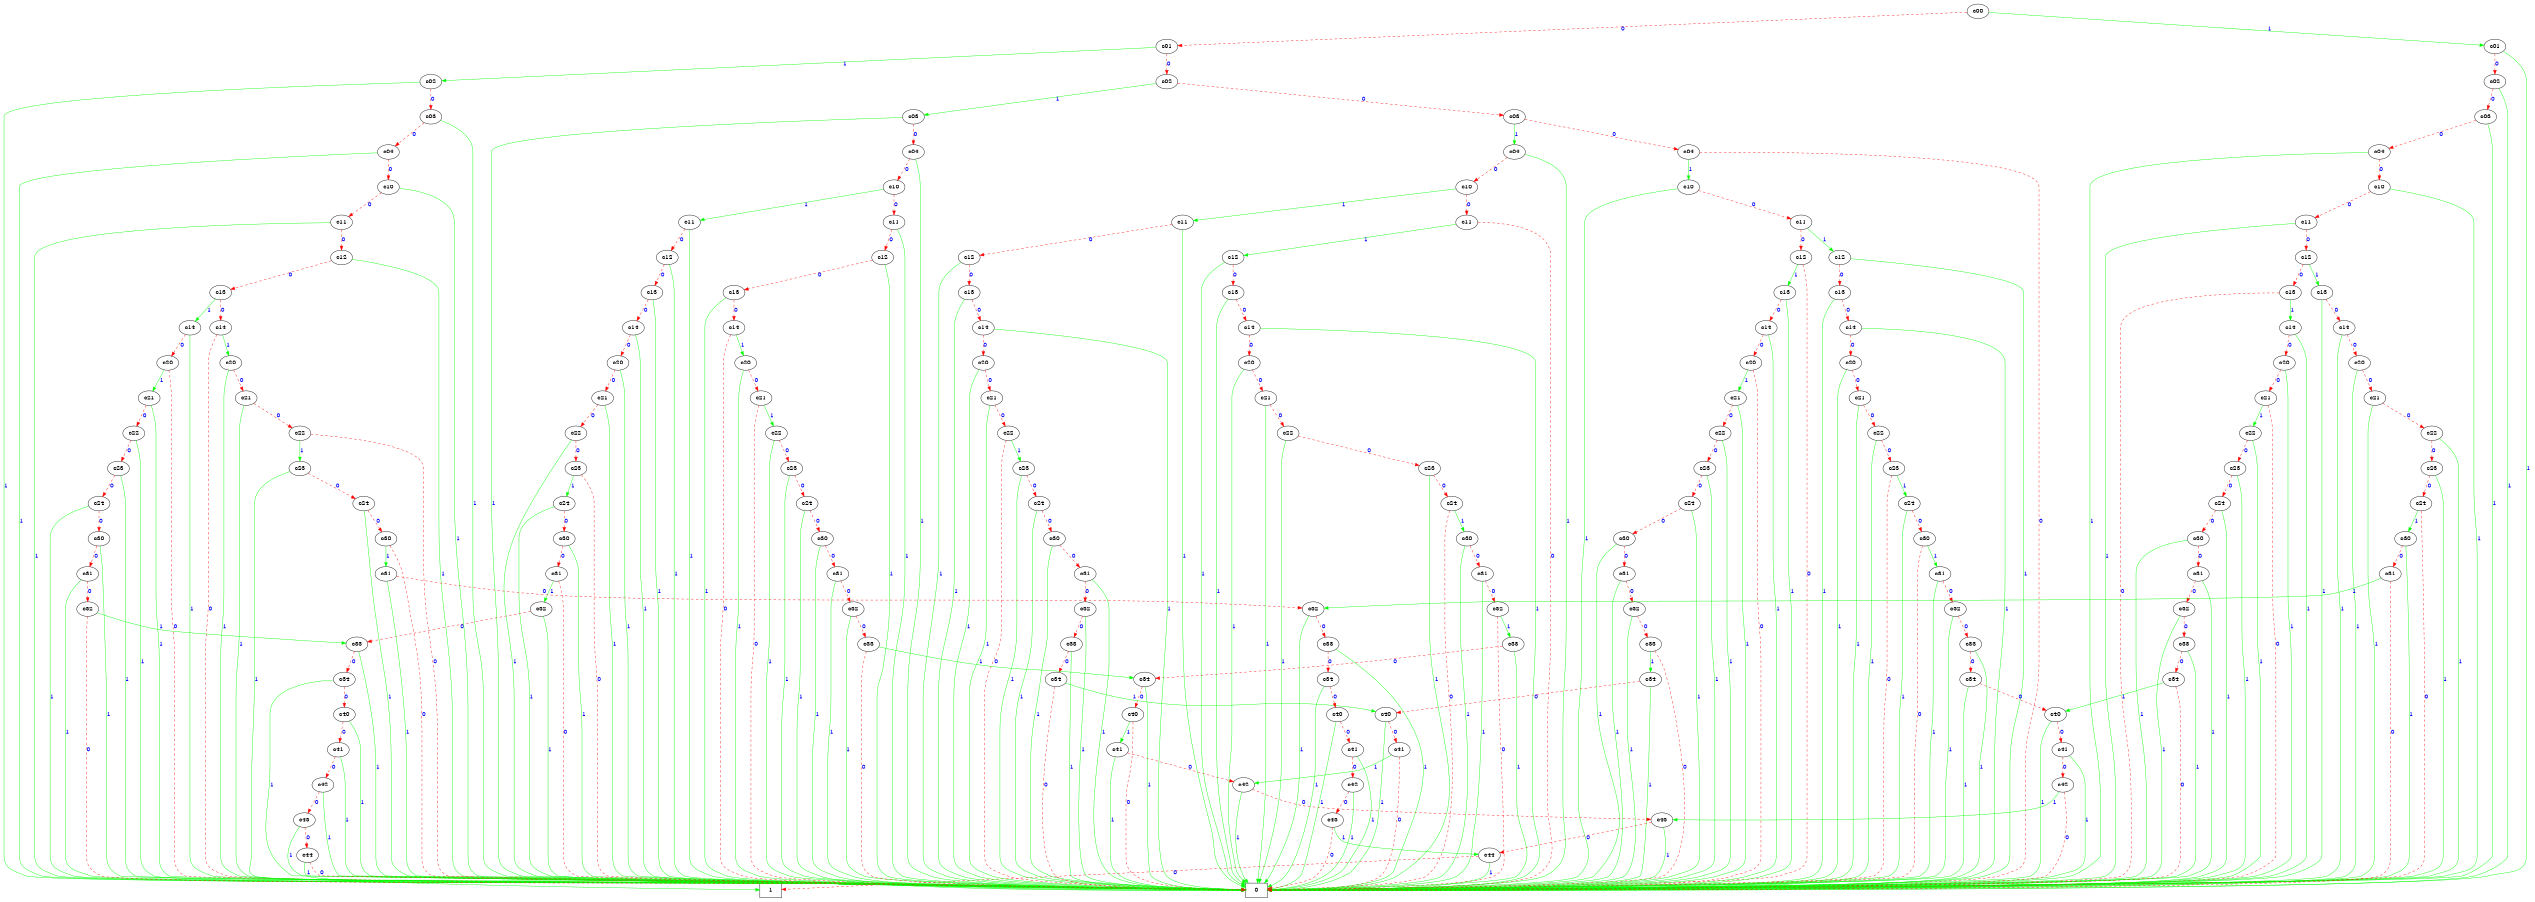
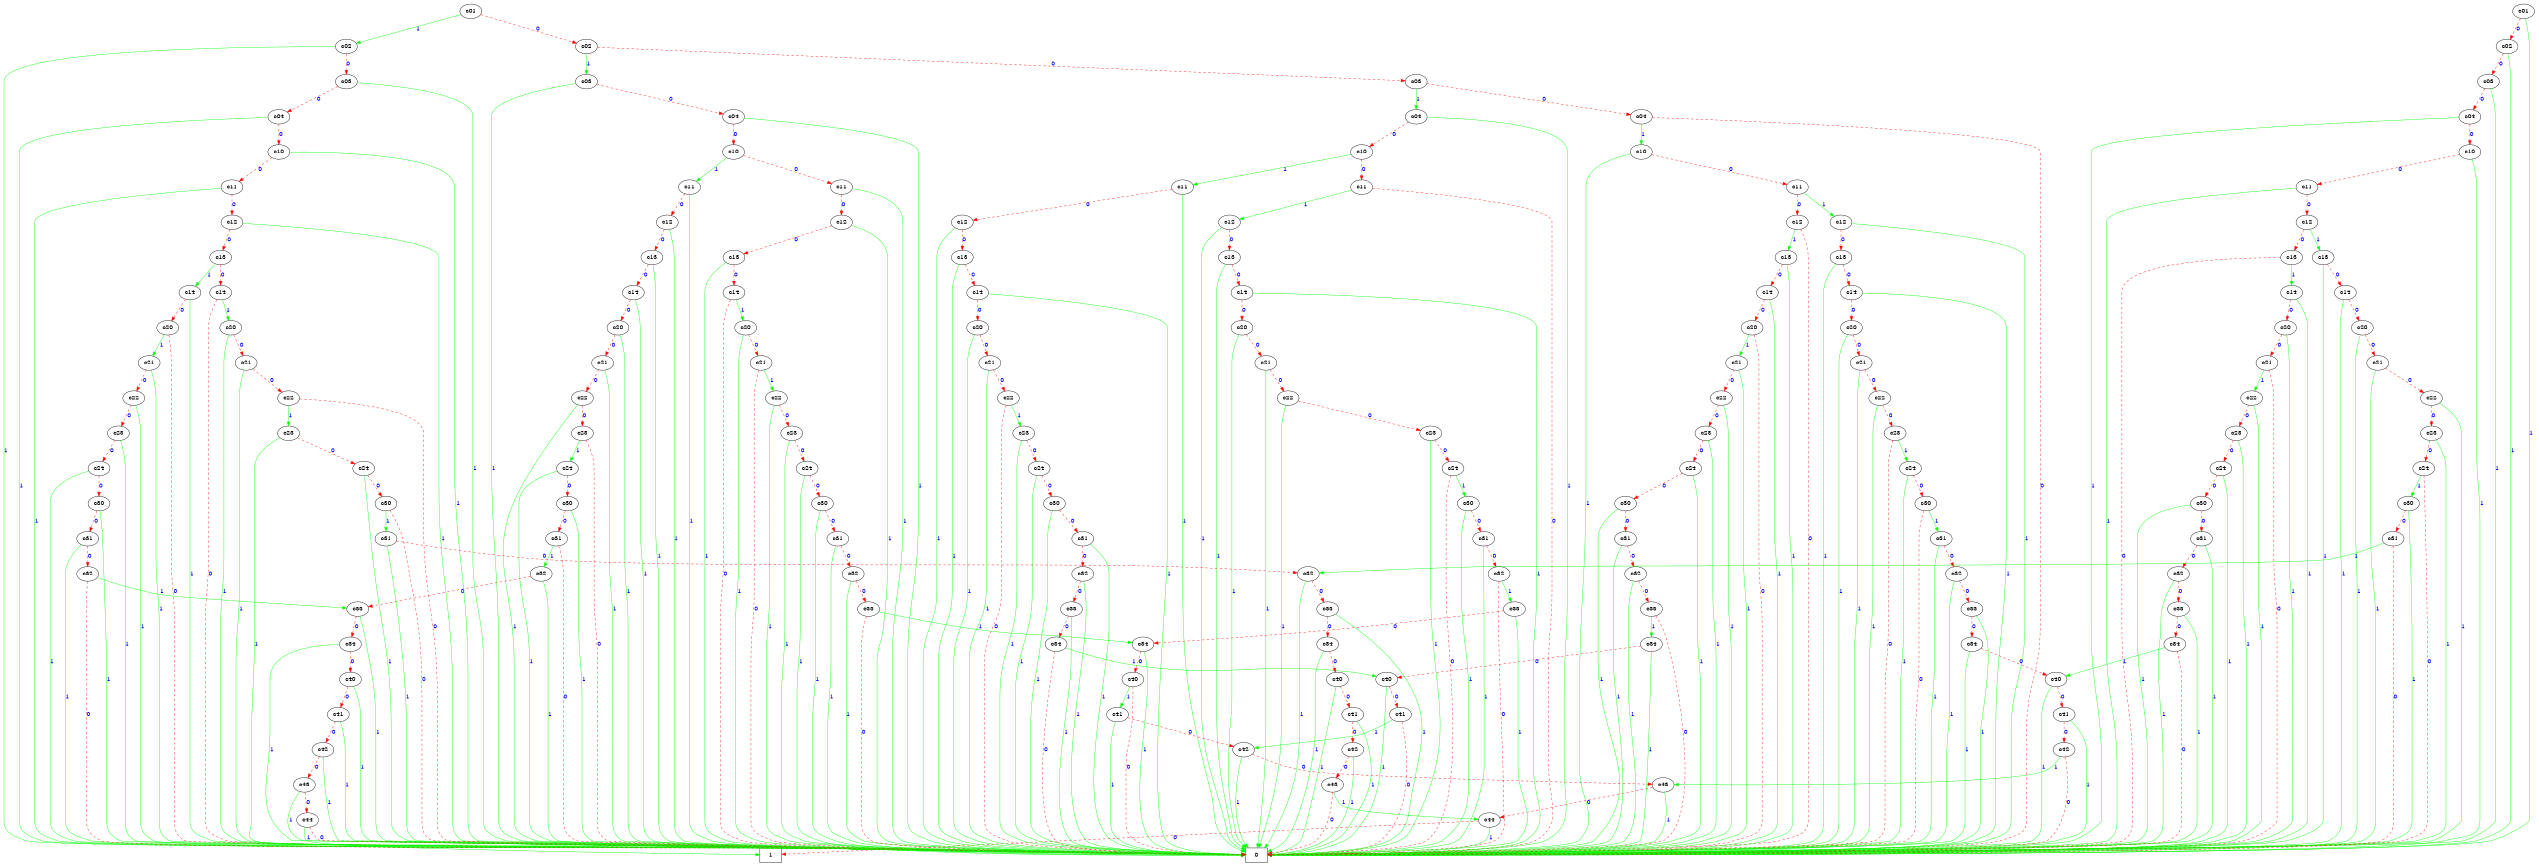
(1978, 11) -> none
